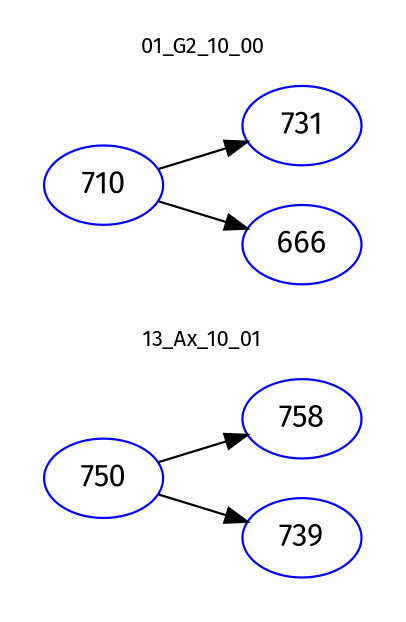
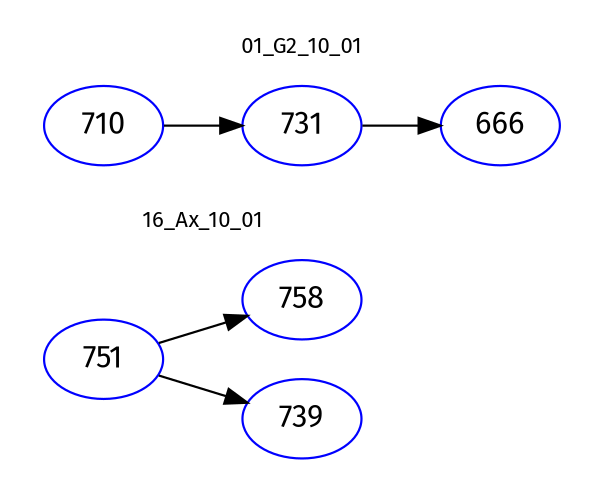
(203, 47) -> (302, 47)
(192, 212) -> (390, 126)
(203, 341) -> (203, 222)
(104, 478) -> (104, 359)
